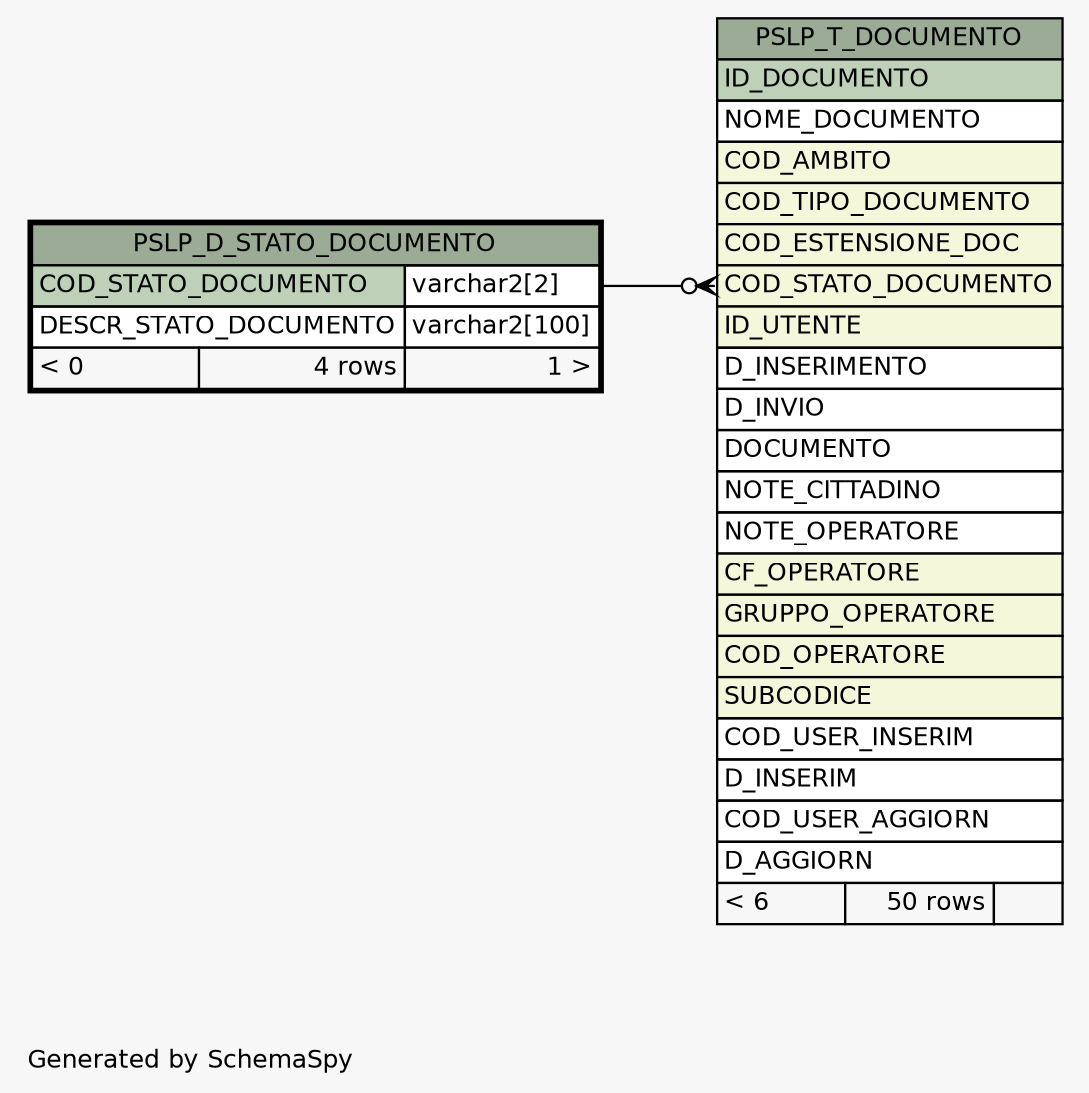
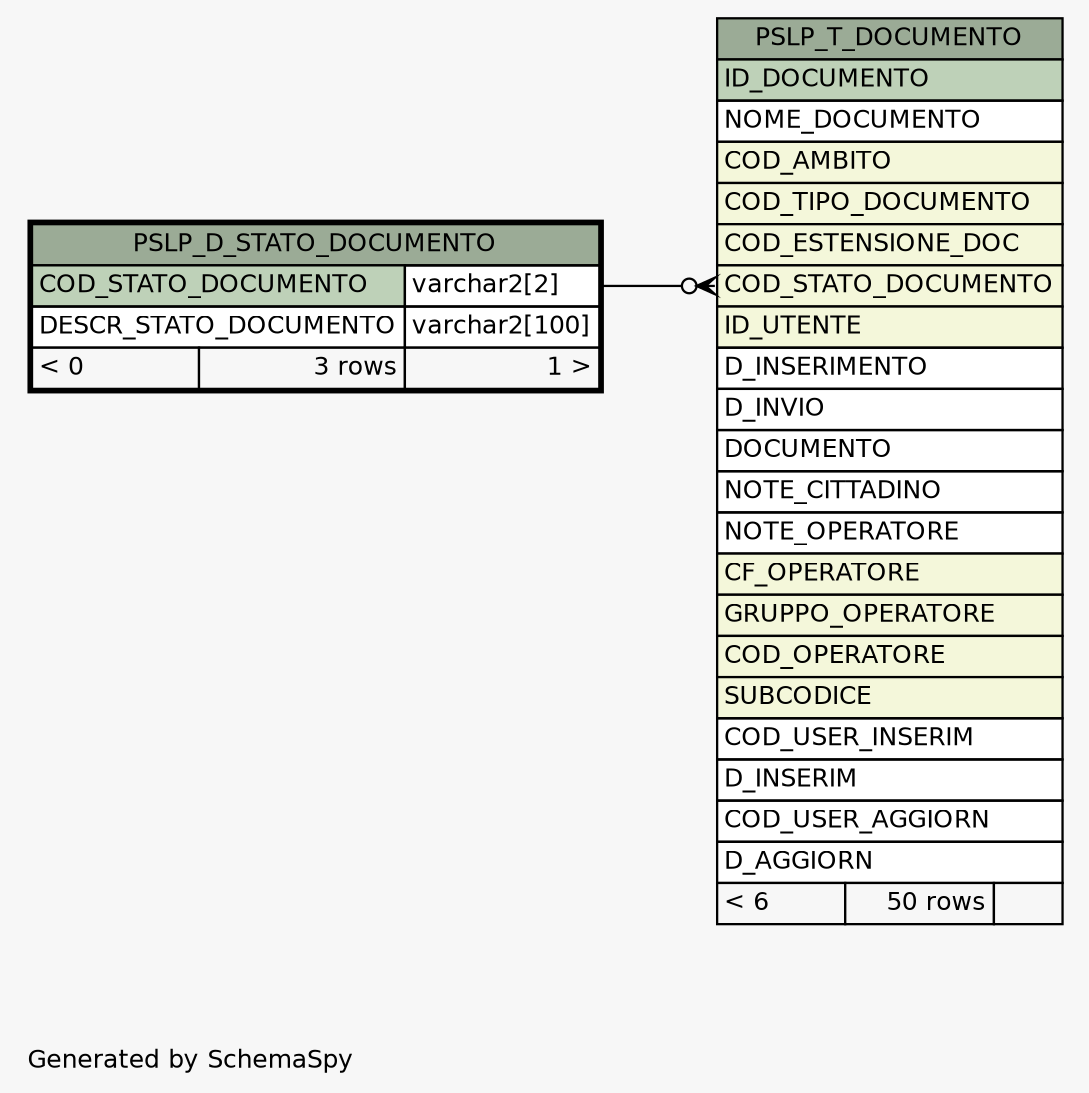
(356, 367) -> (356, 367)
